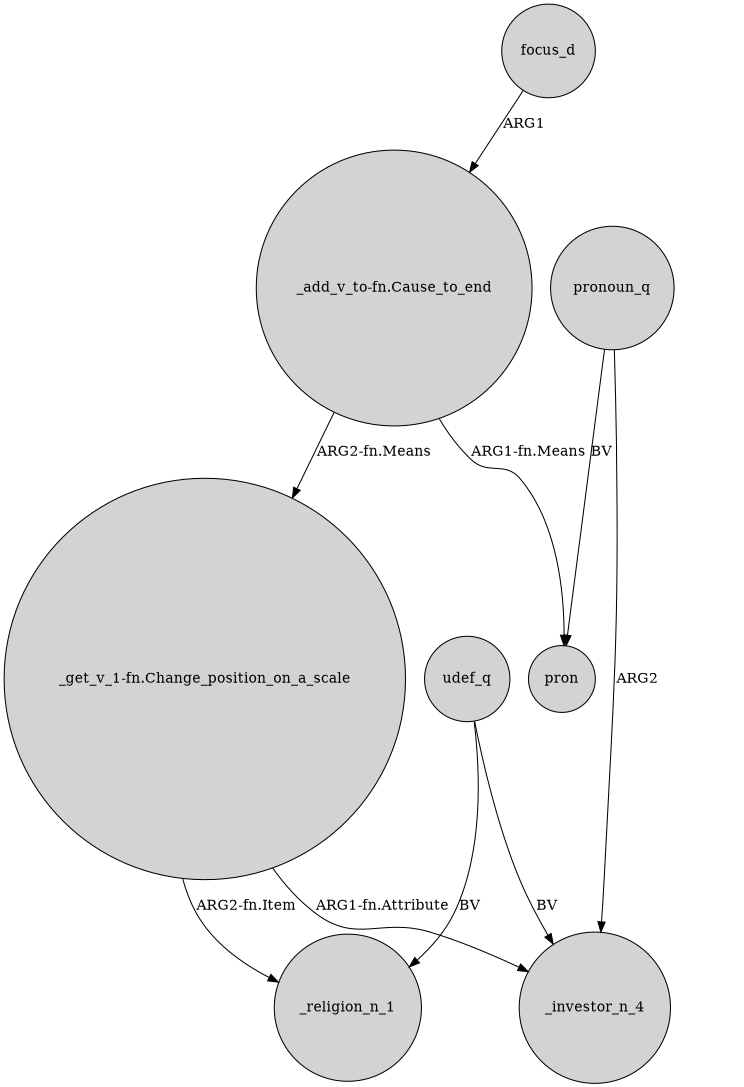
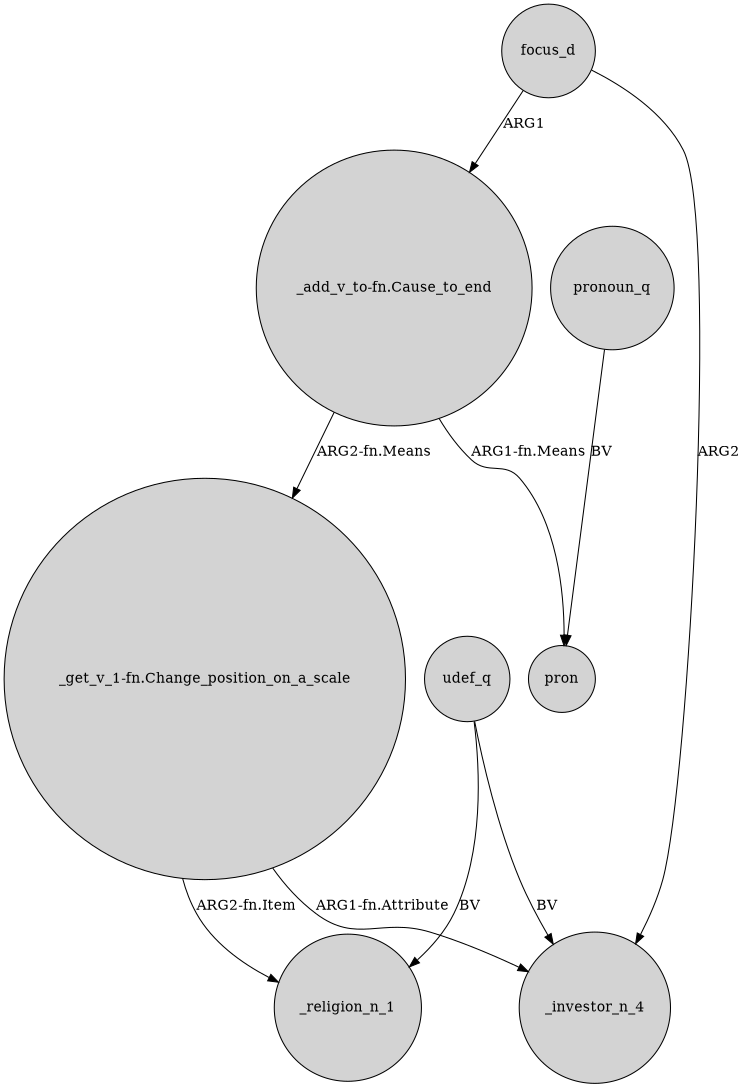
(616, 636) -> (697, 483)
